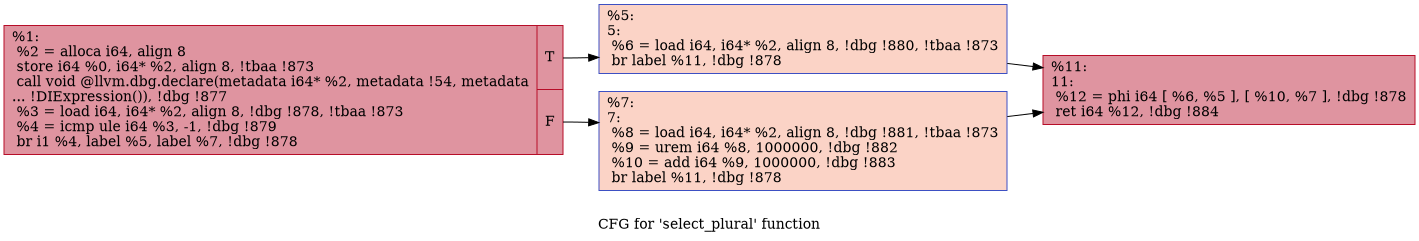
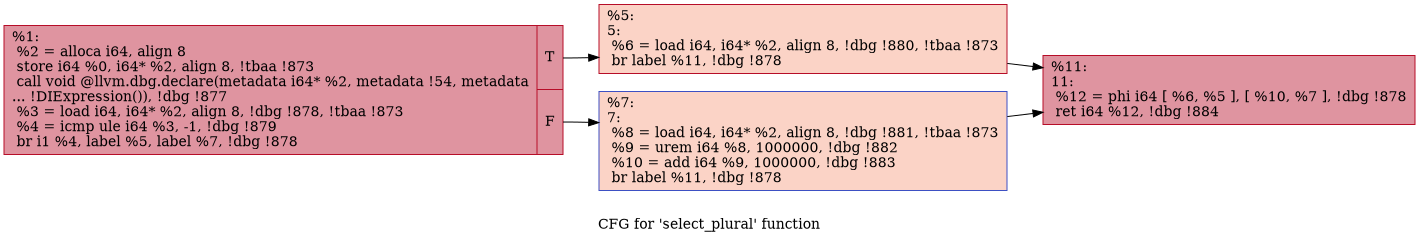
(803, 39) -> (803, 39)
